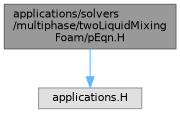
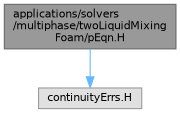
(90, 98) -> (90, 98)
